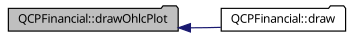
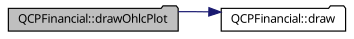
(206, 28) -> (194, 12)
